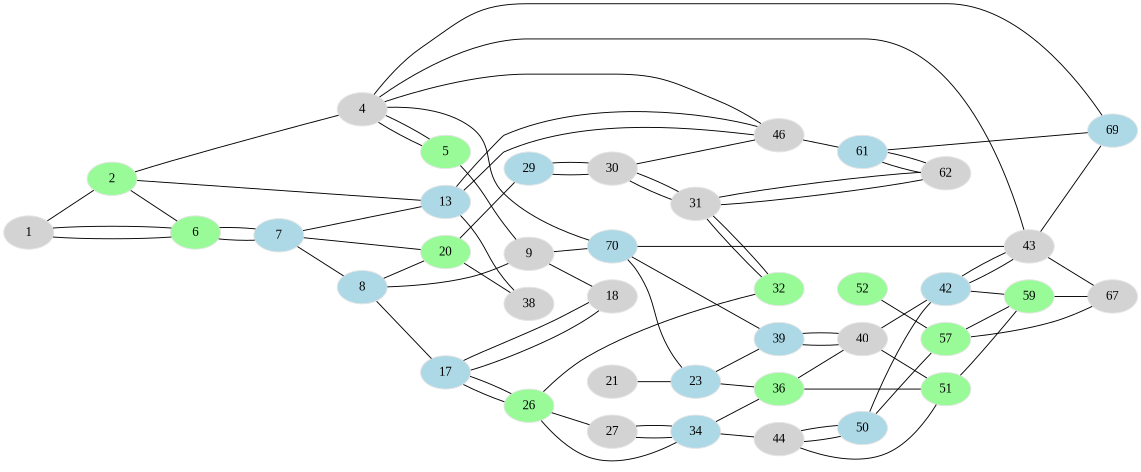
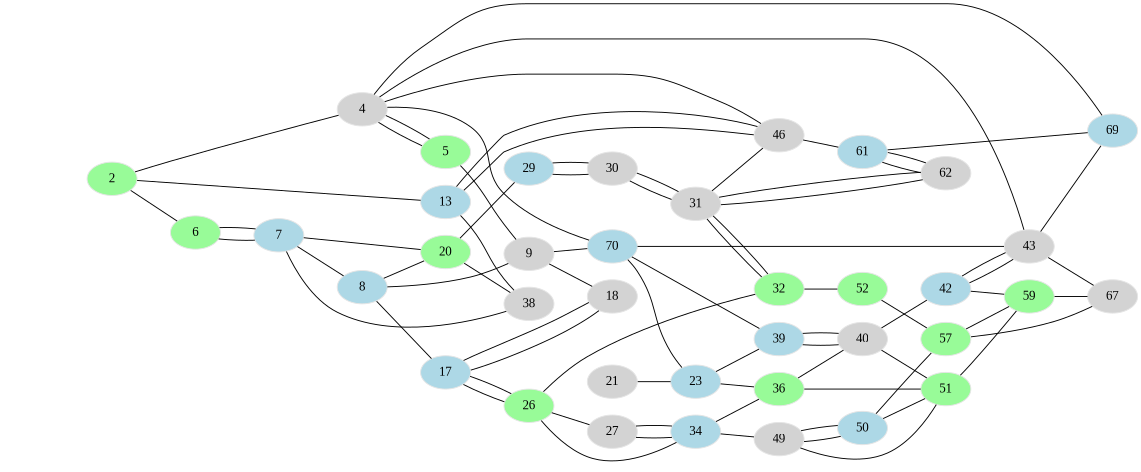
(696, 152) -> (737, 170)
(362, 219) -> (381, 325)
(29, 233) -> none
none -> (821, 289)
(898, 352) -> (904, 409)
(779, 439) -> (779, 439)
